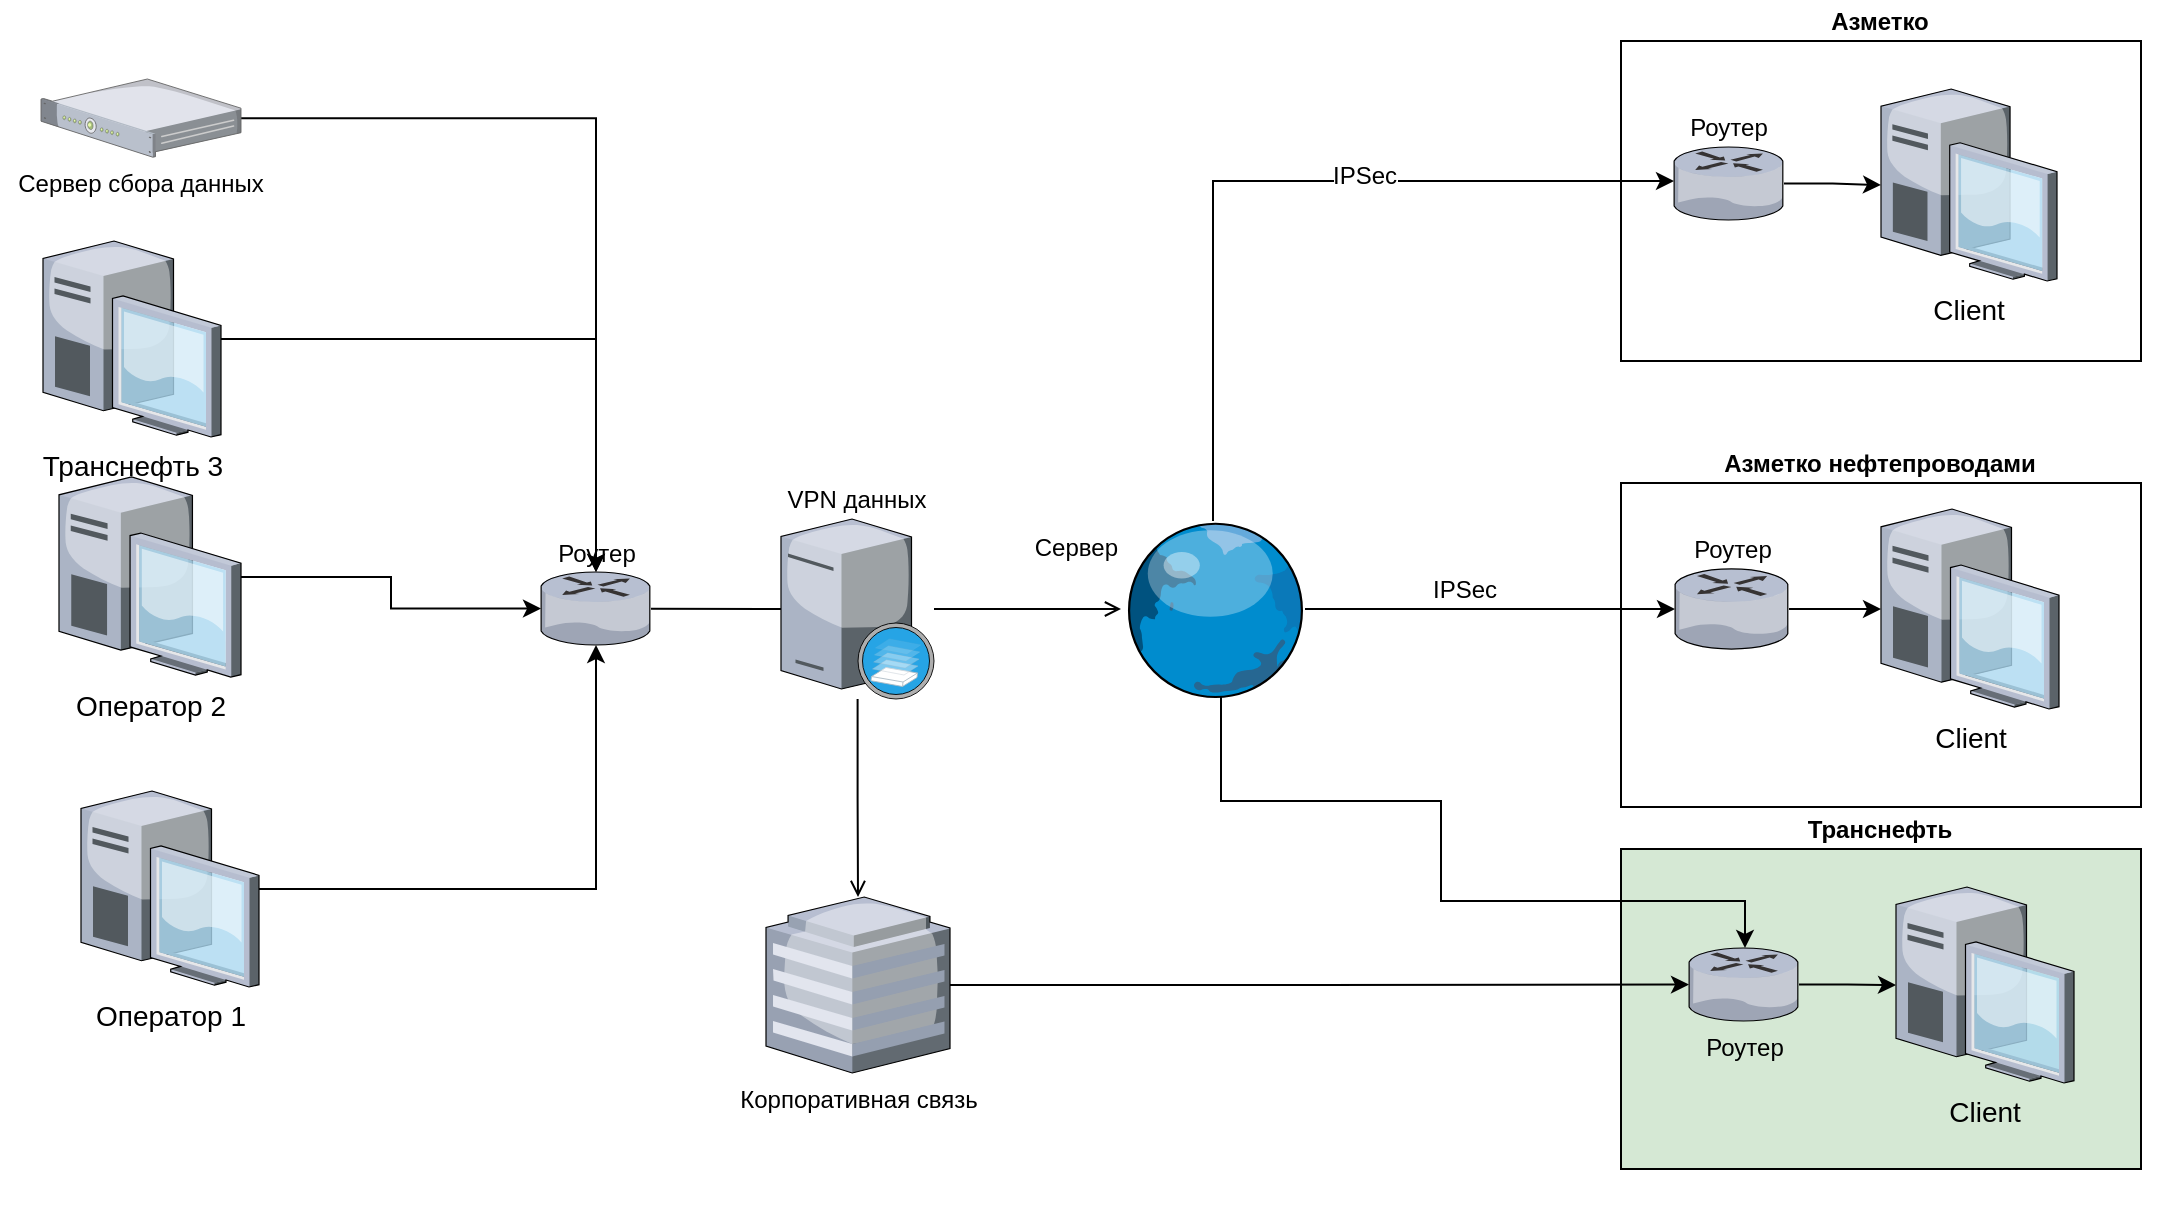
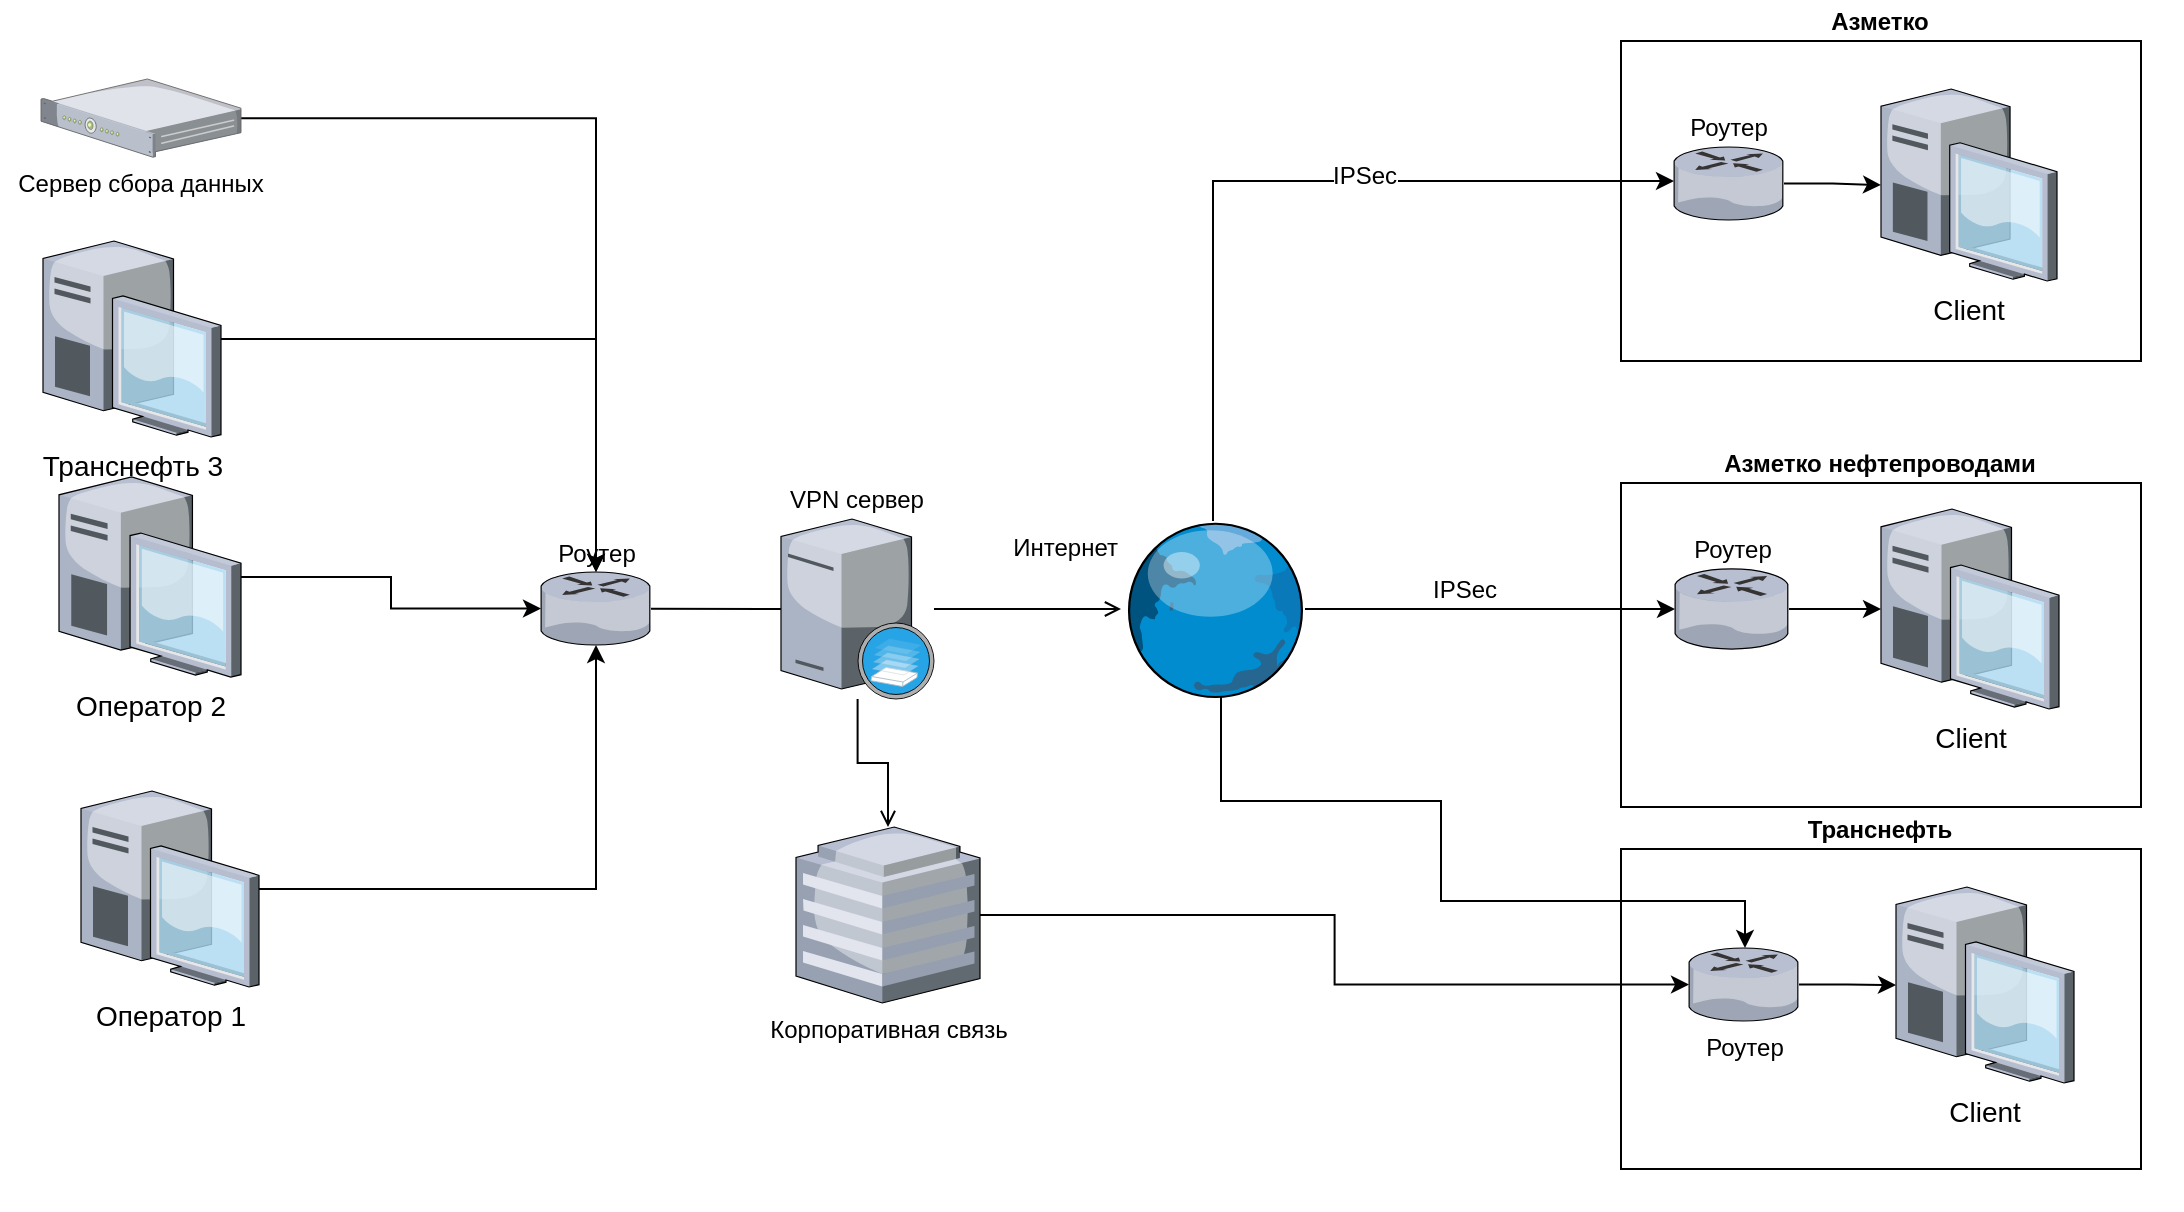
(858, 499) -> (858, 499)
(1079, 549) -> (1065, 549)
(858, 985) -> (888, 915)
(1881, 1009) -> (1881, 1009)
